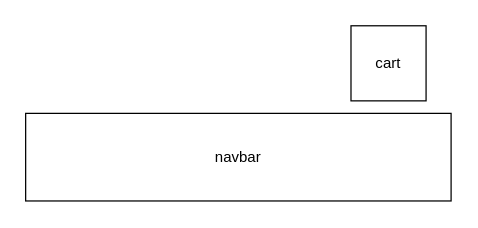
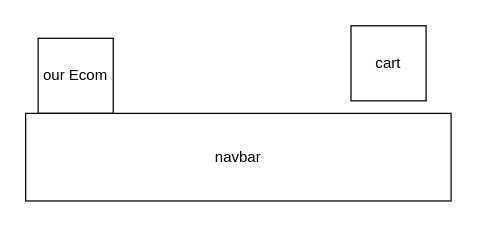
none -> (76, 76)
